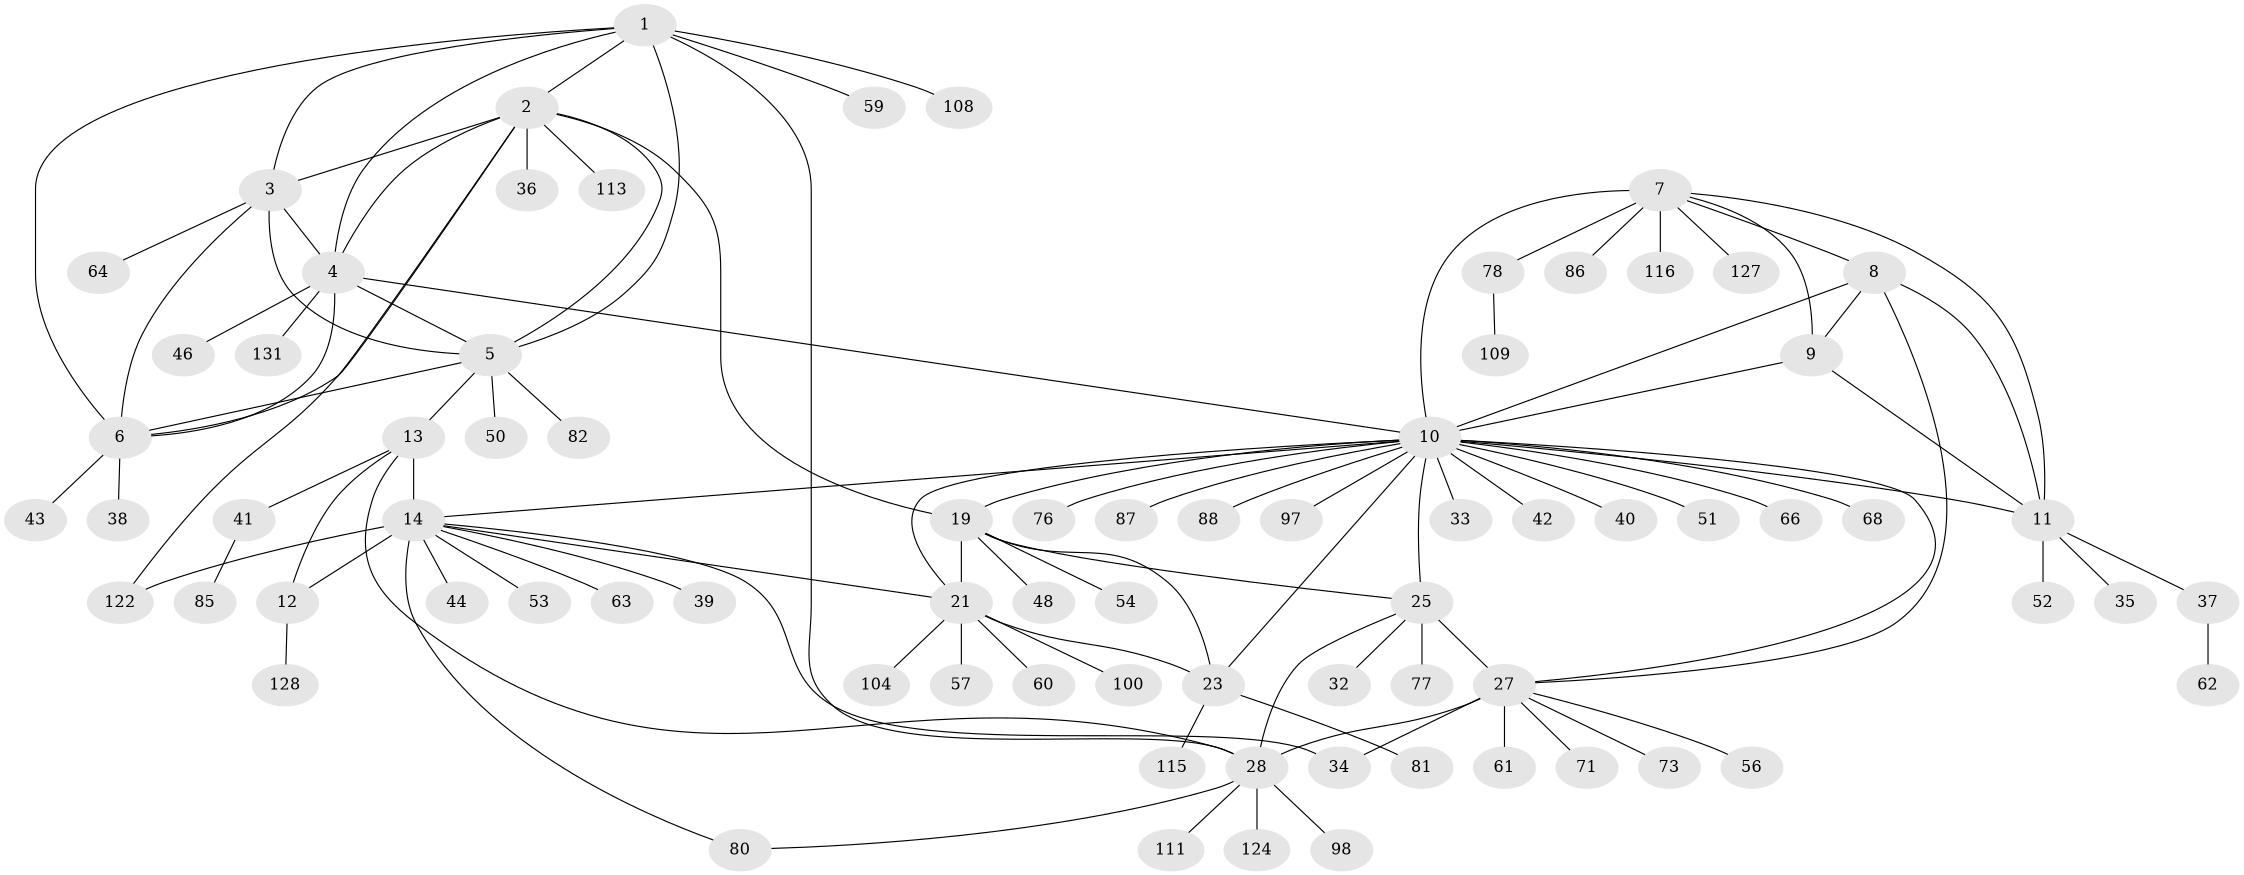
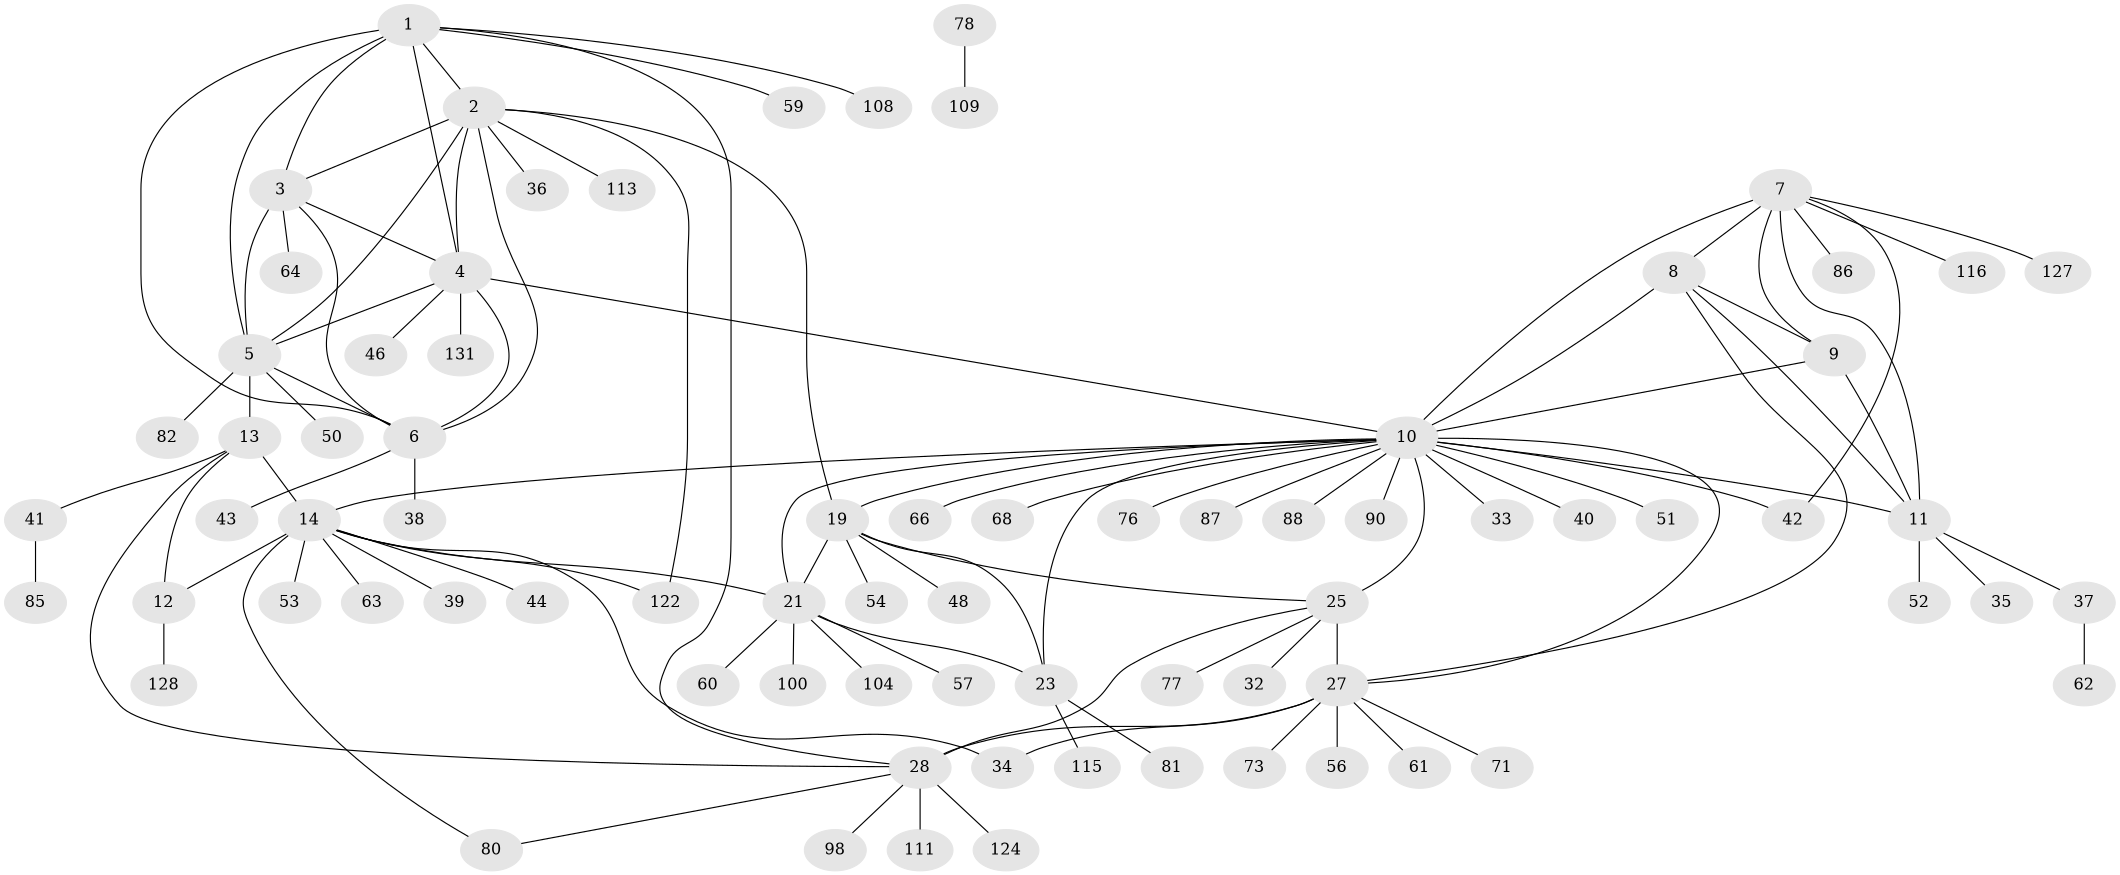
(1577, 231) -> (1896, 341)
(1291, 520) -> (1376, 520)
